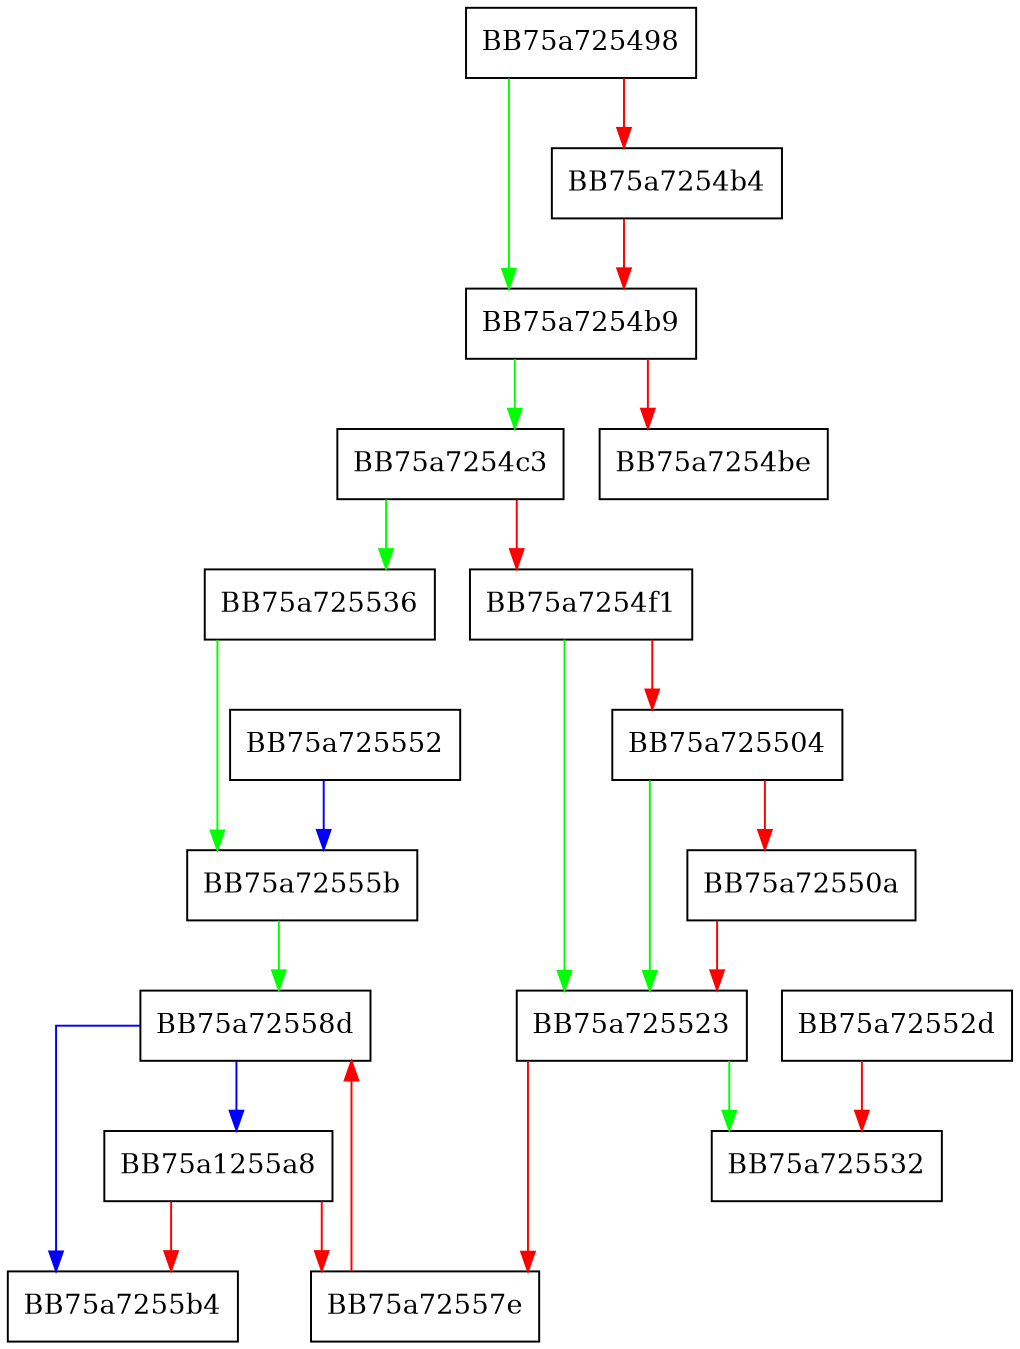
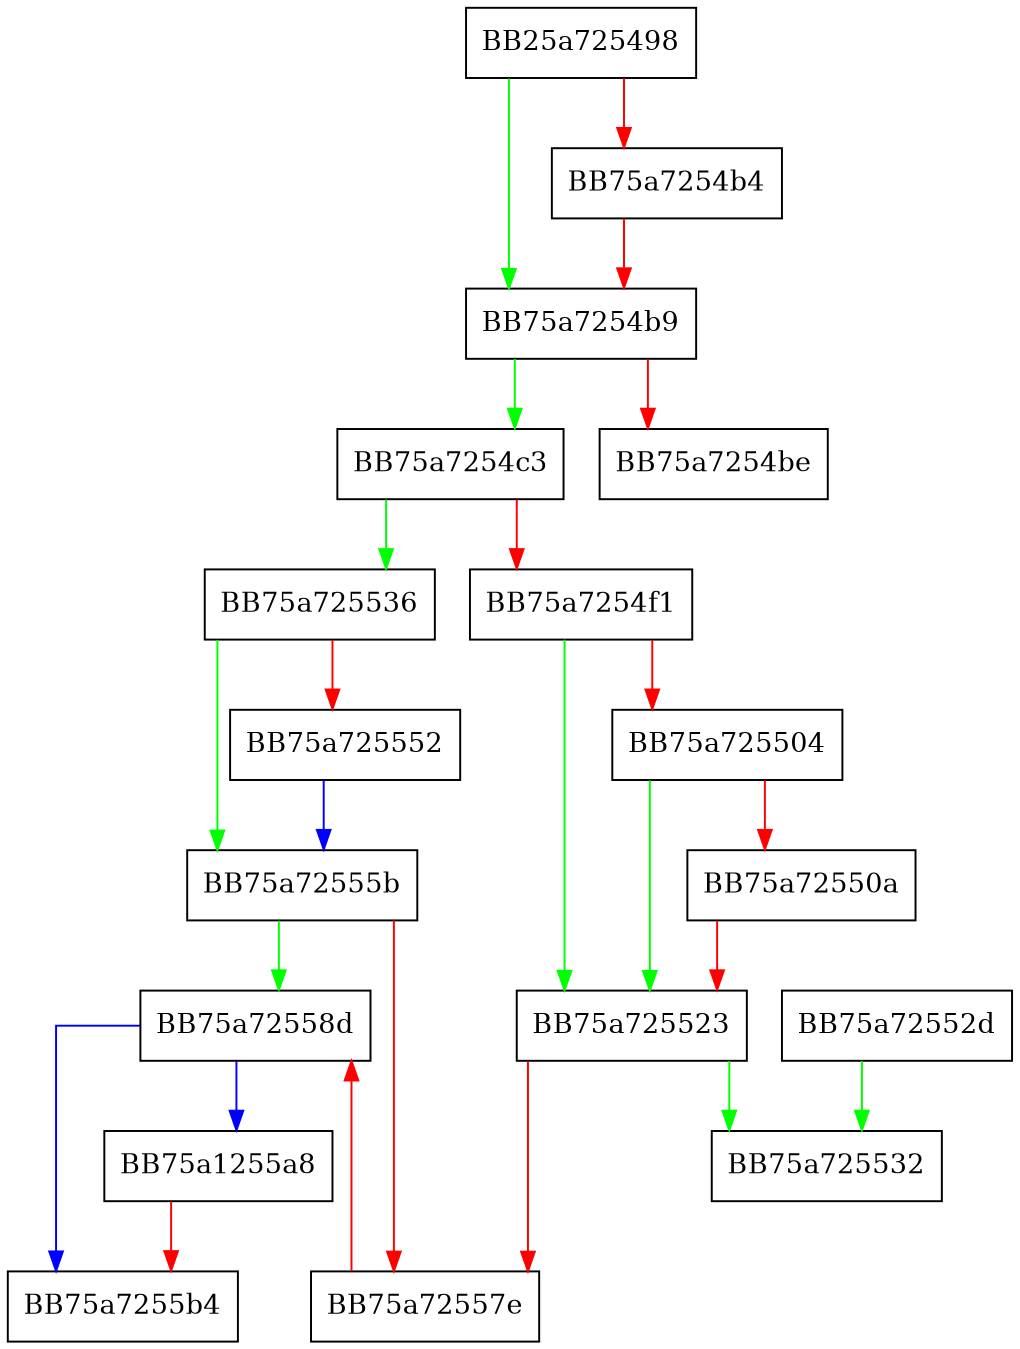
(581, 43) -> (581, 43)
none -> (332, 665)
(862, 1086) -> (862, 1086)
(322, 1226) -> (394, 1086)
